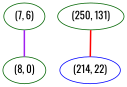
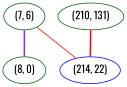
(91, 16) -> (91, 16)
none -> (56, 43)
